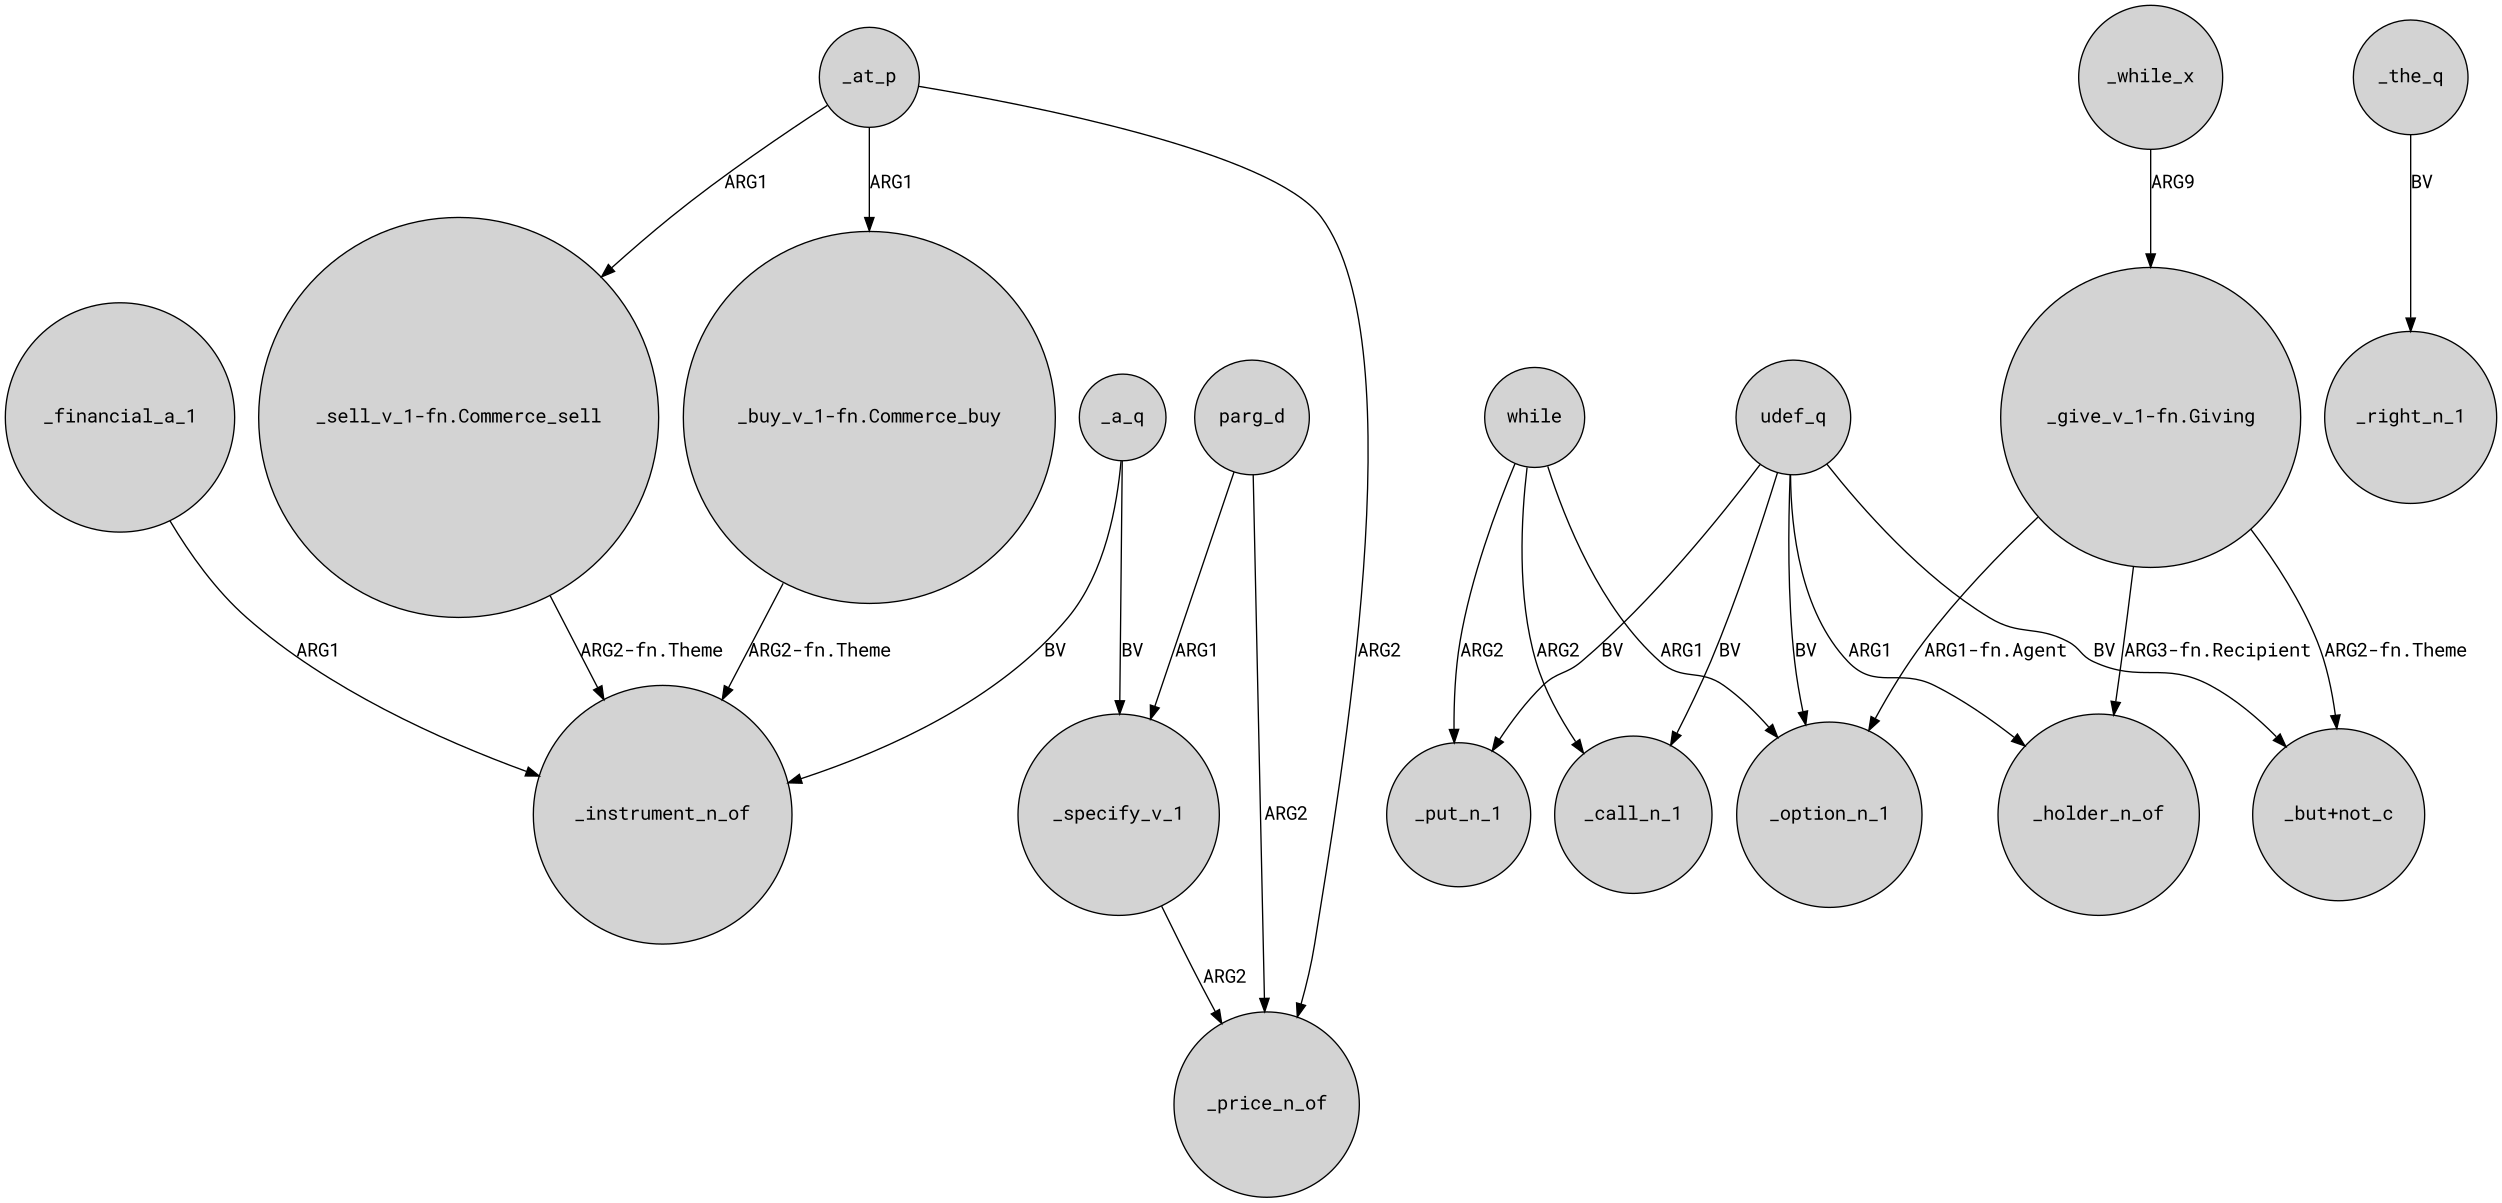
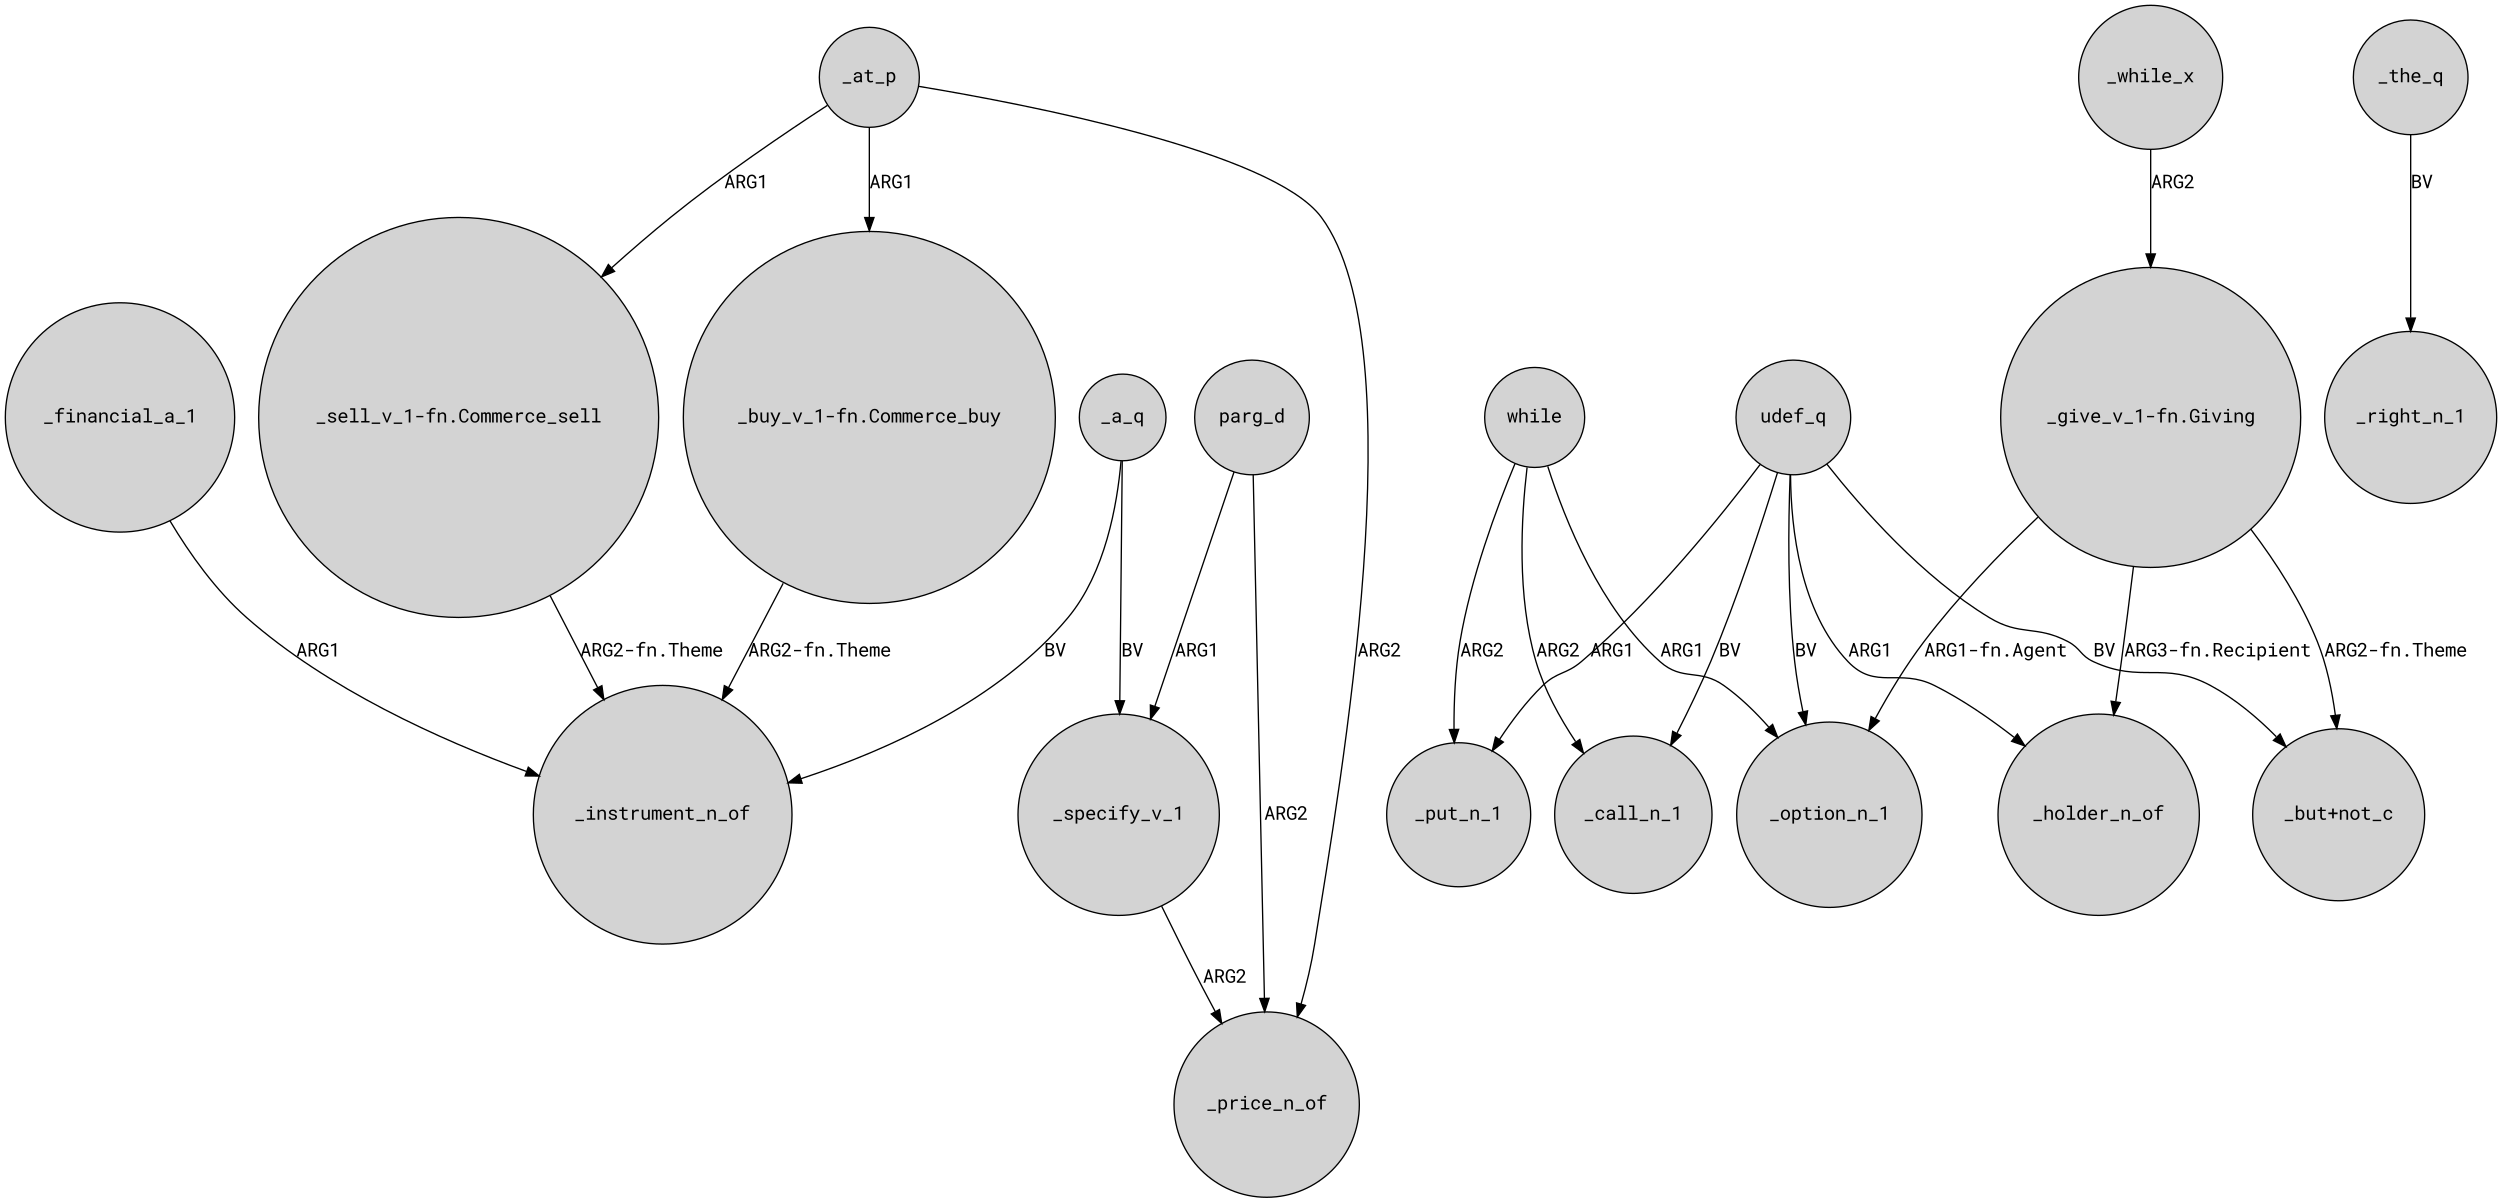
(2173, 183) -> (2173, 183)
(1613, 652) -> (1613, 652)
